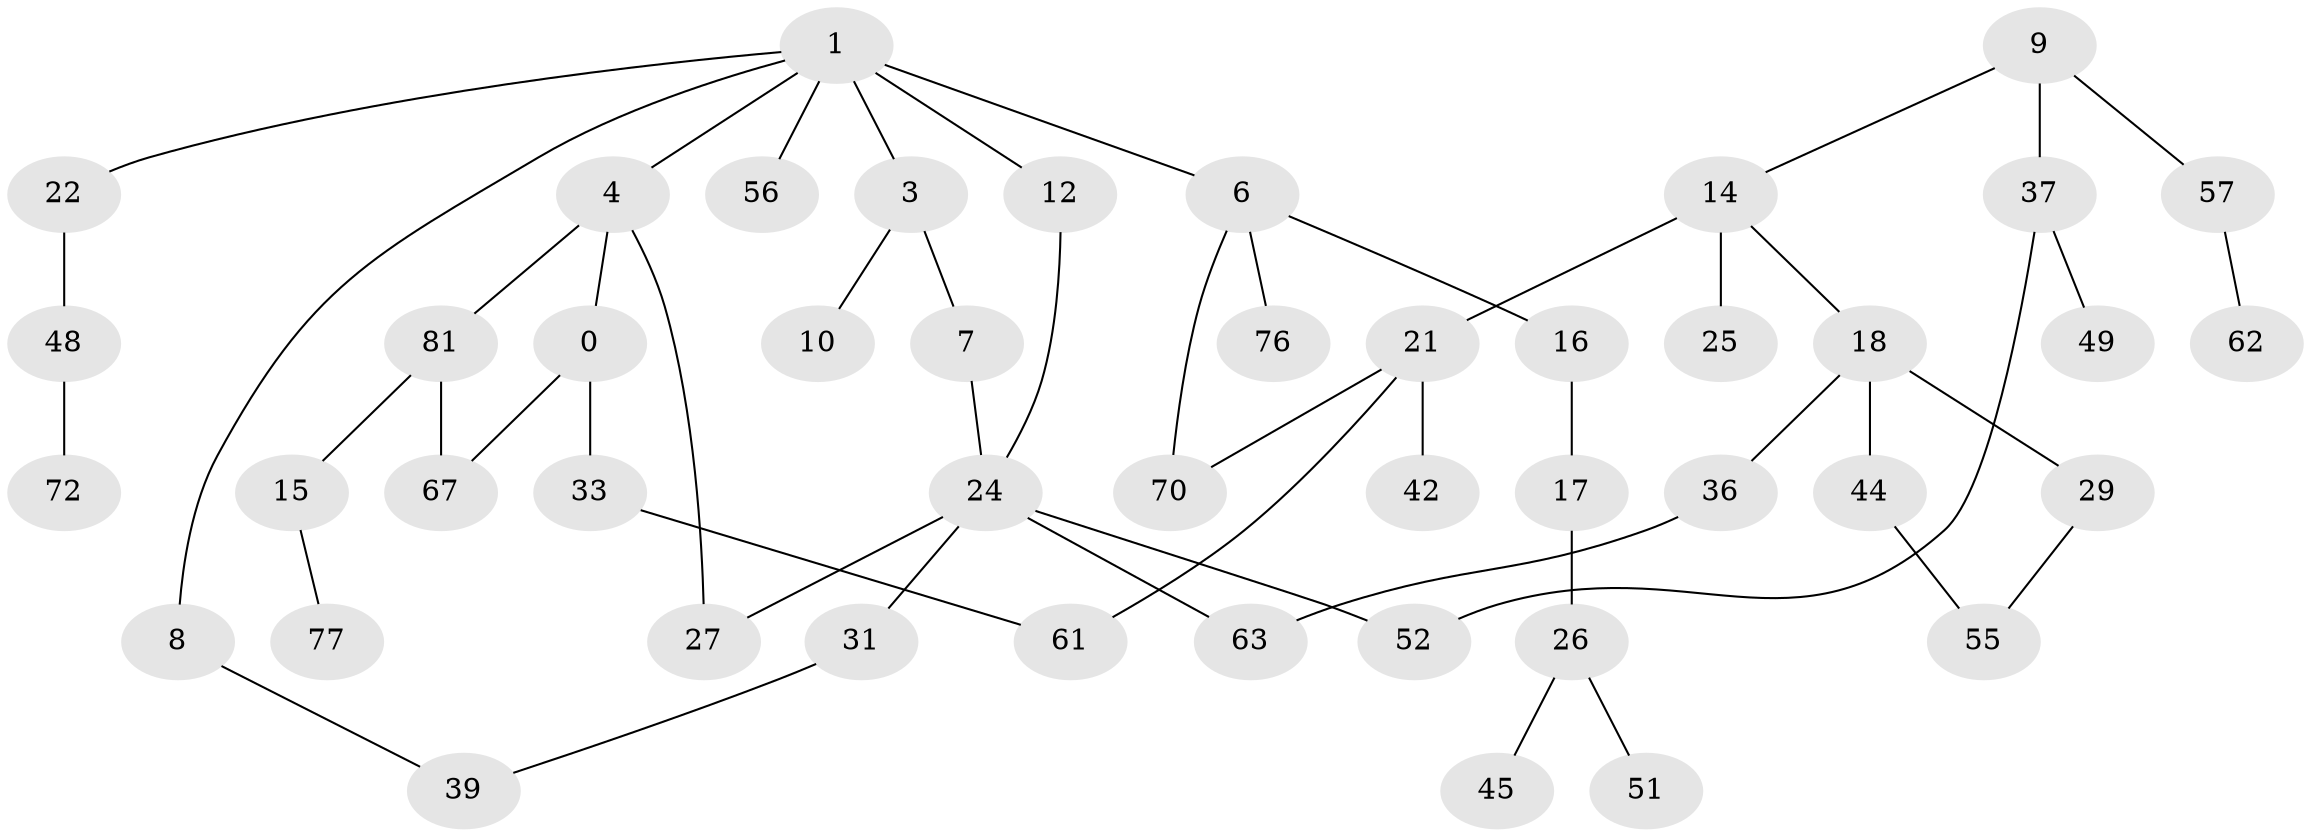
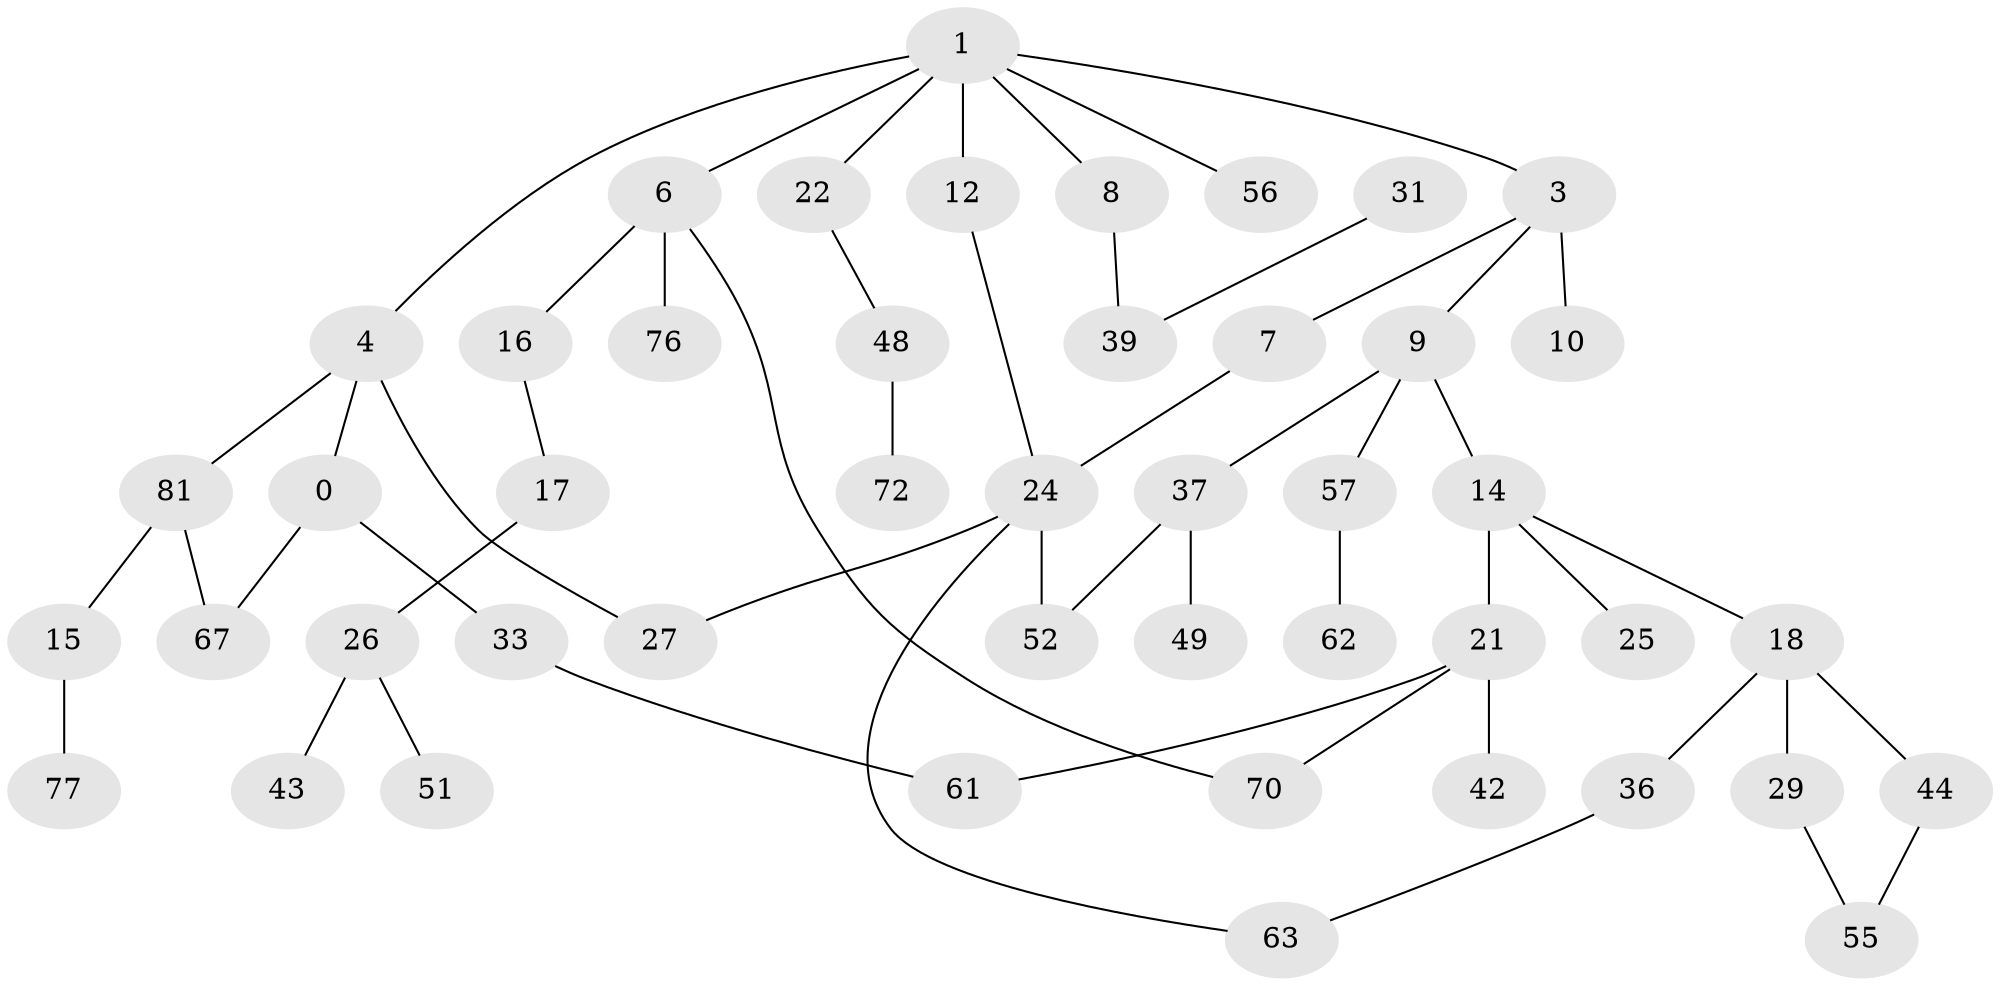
none -> (1489, 269)
(924, 567) -> none
(1497, 791) -> (288, 791)
